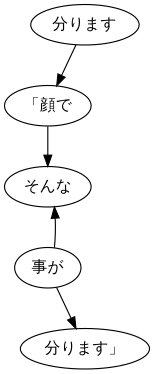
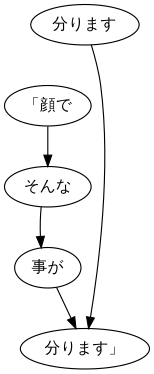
(69, 60) -> (104, 181)
(55, 233) -> (40, 222)
